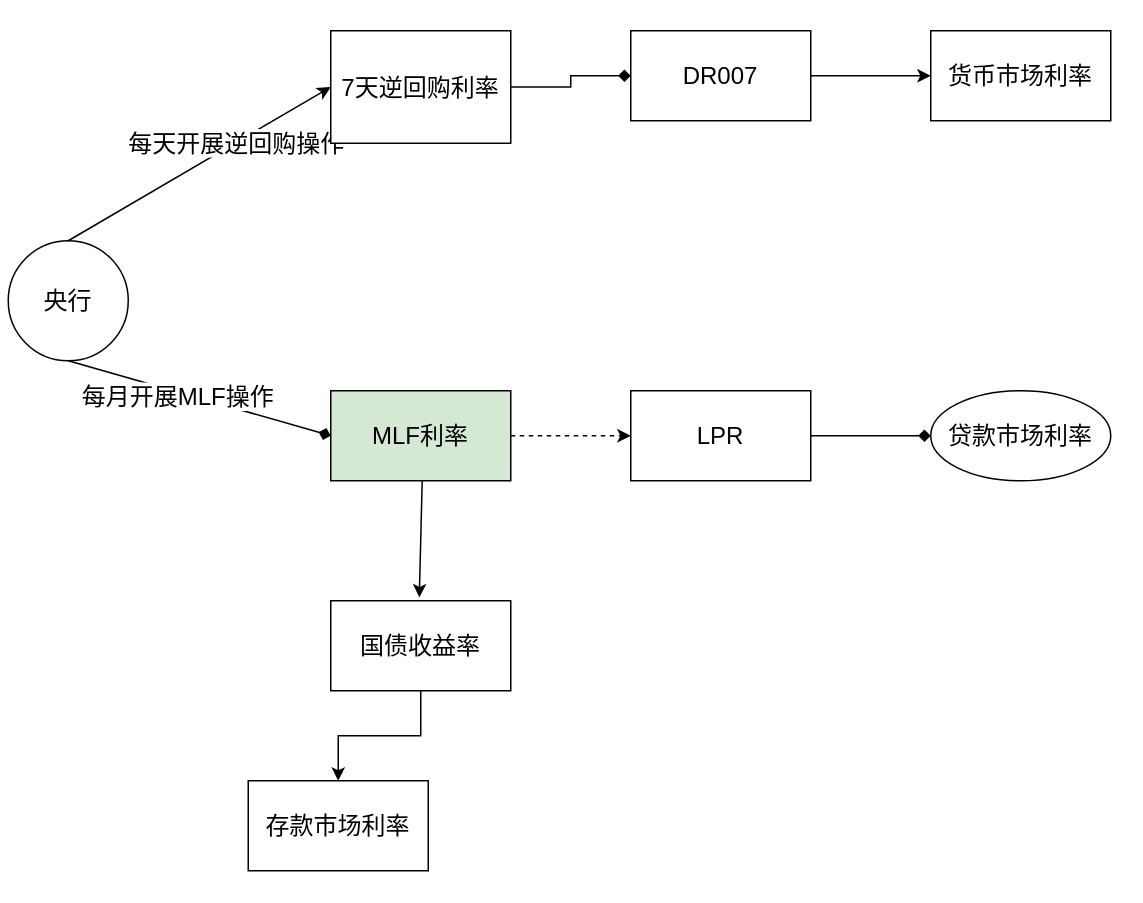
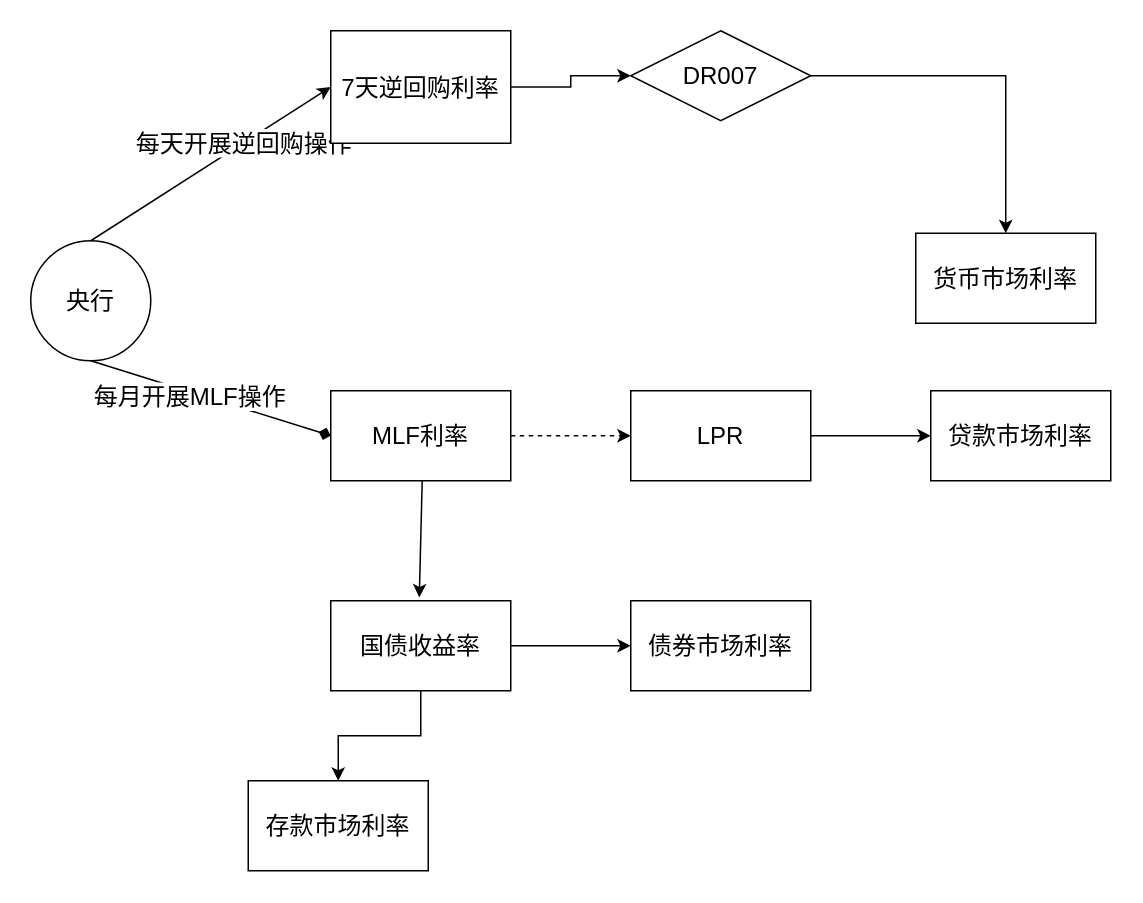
(618, 76) -> (619, 76)
(721, 76) -> (721, 76)
(1021, 76) -> (1006, 278)
(68, 301) -> (91, 301)
(421, 436) -> (421, 436)
(918, 436) -> (919, 436)
(1021, 436) -> (1021, 436)
none -> (566, 646)
none -> (721, 646)
